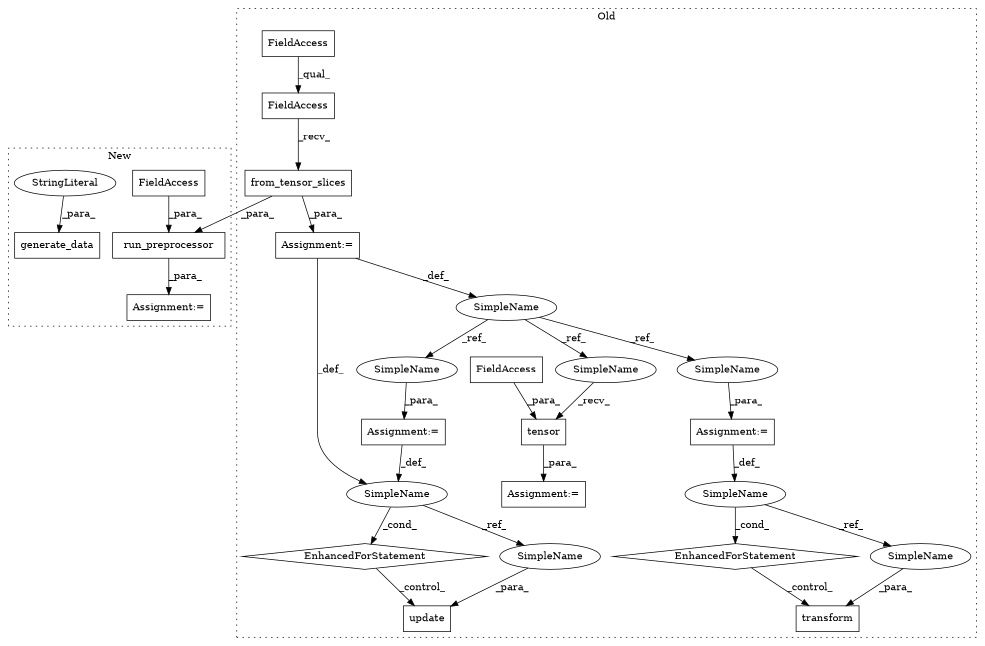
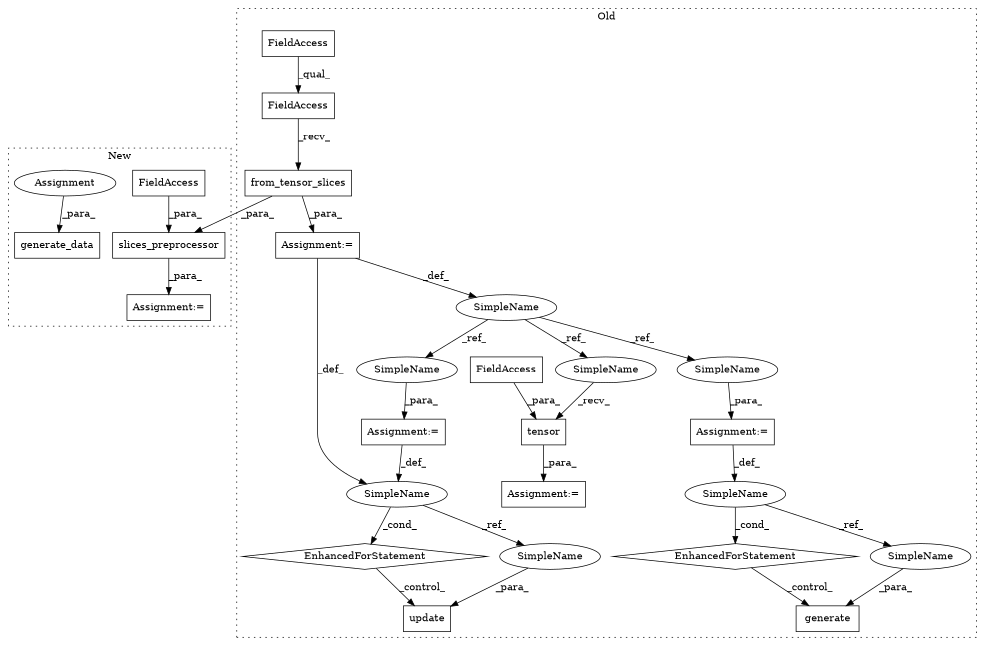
(65, 183) -> (65, 183)
(169, 245) -> (169, 245)
(828, 619) -> (828, 619)
